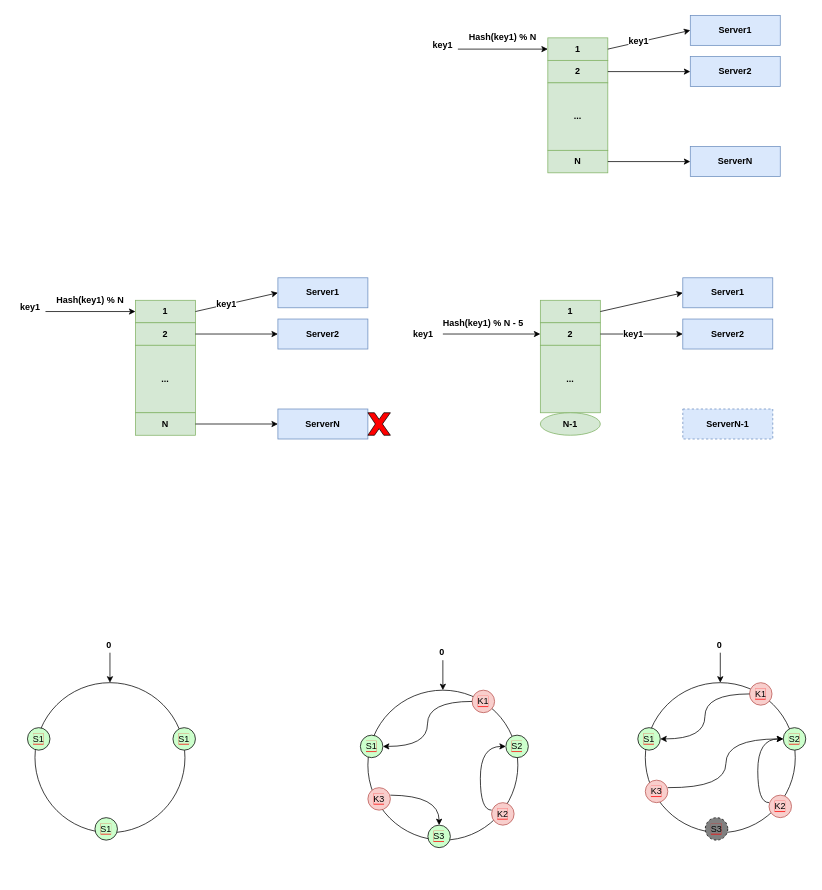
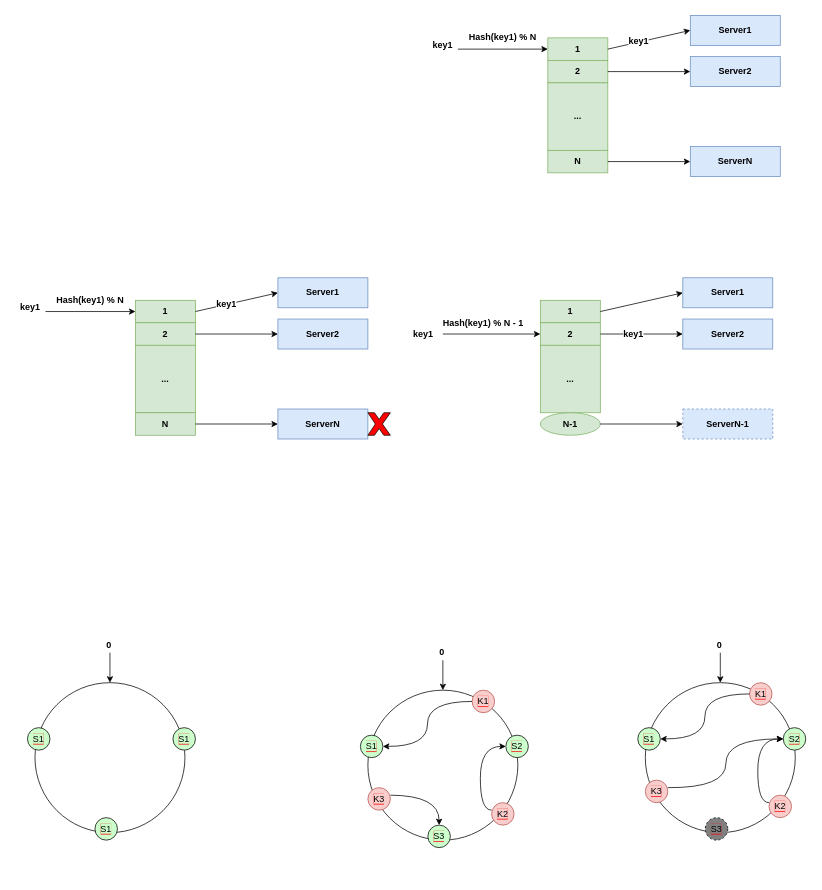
(483, 324) -> (483, 324)
none -> (676, 424)
